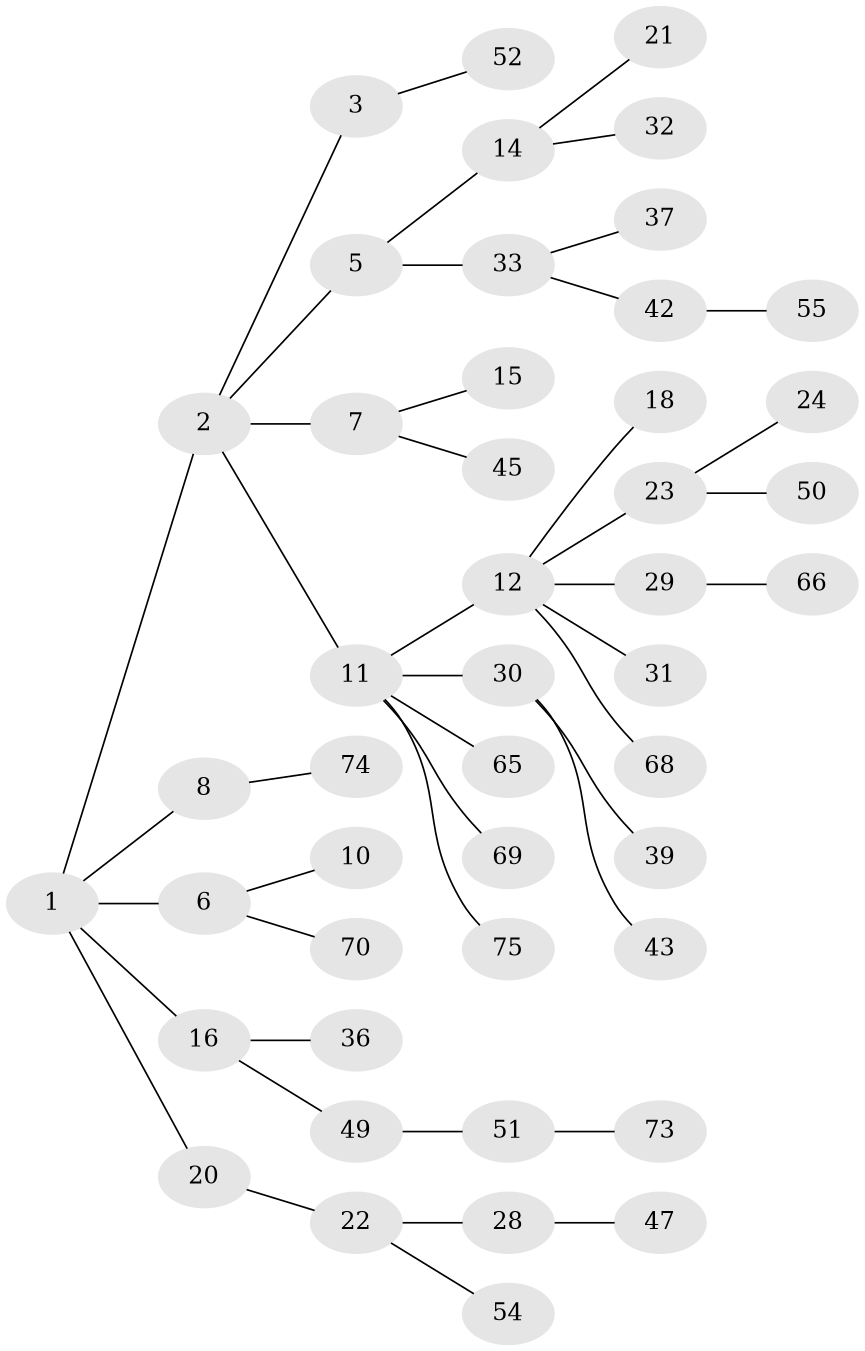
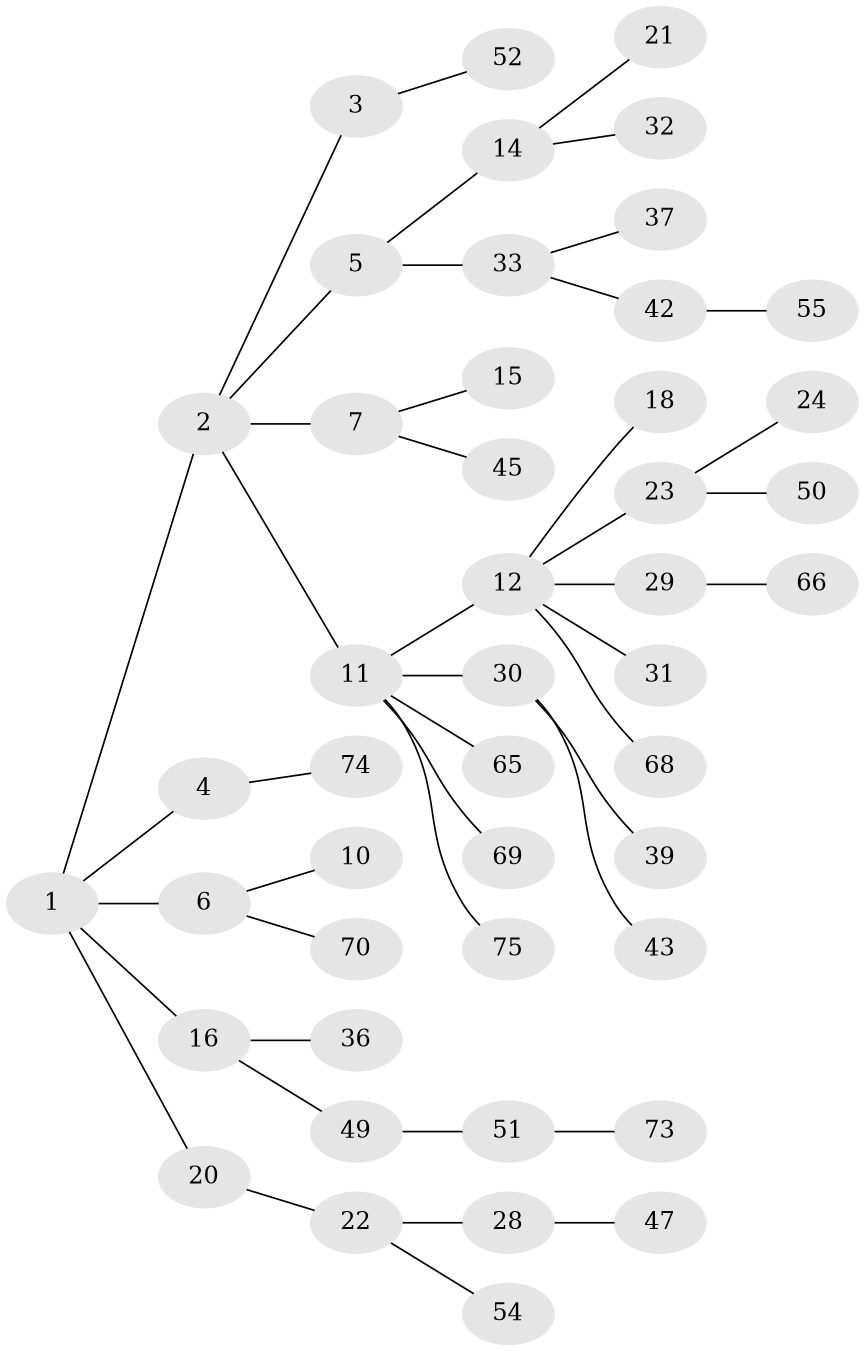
(204, 789) -> (204, 789)
